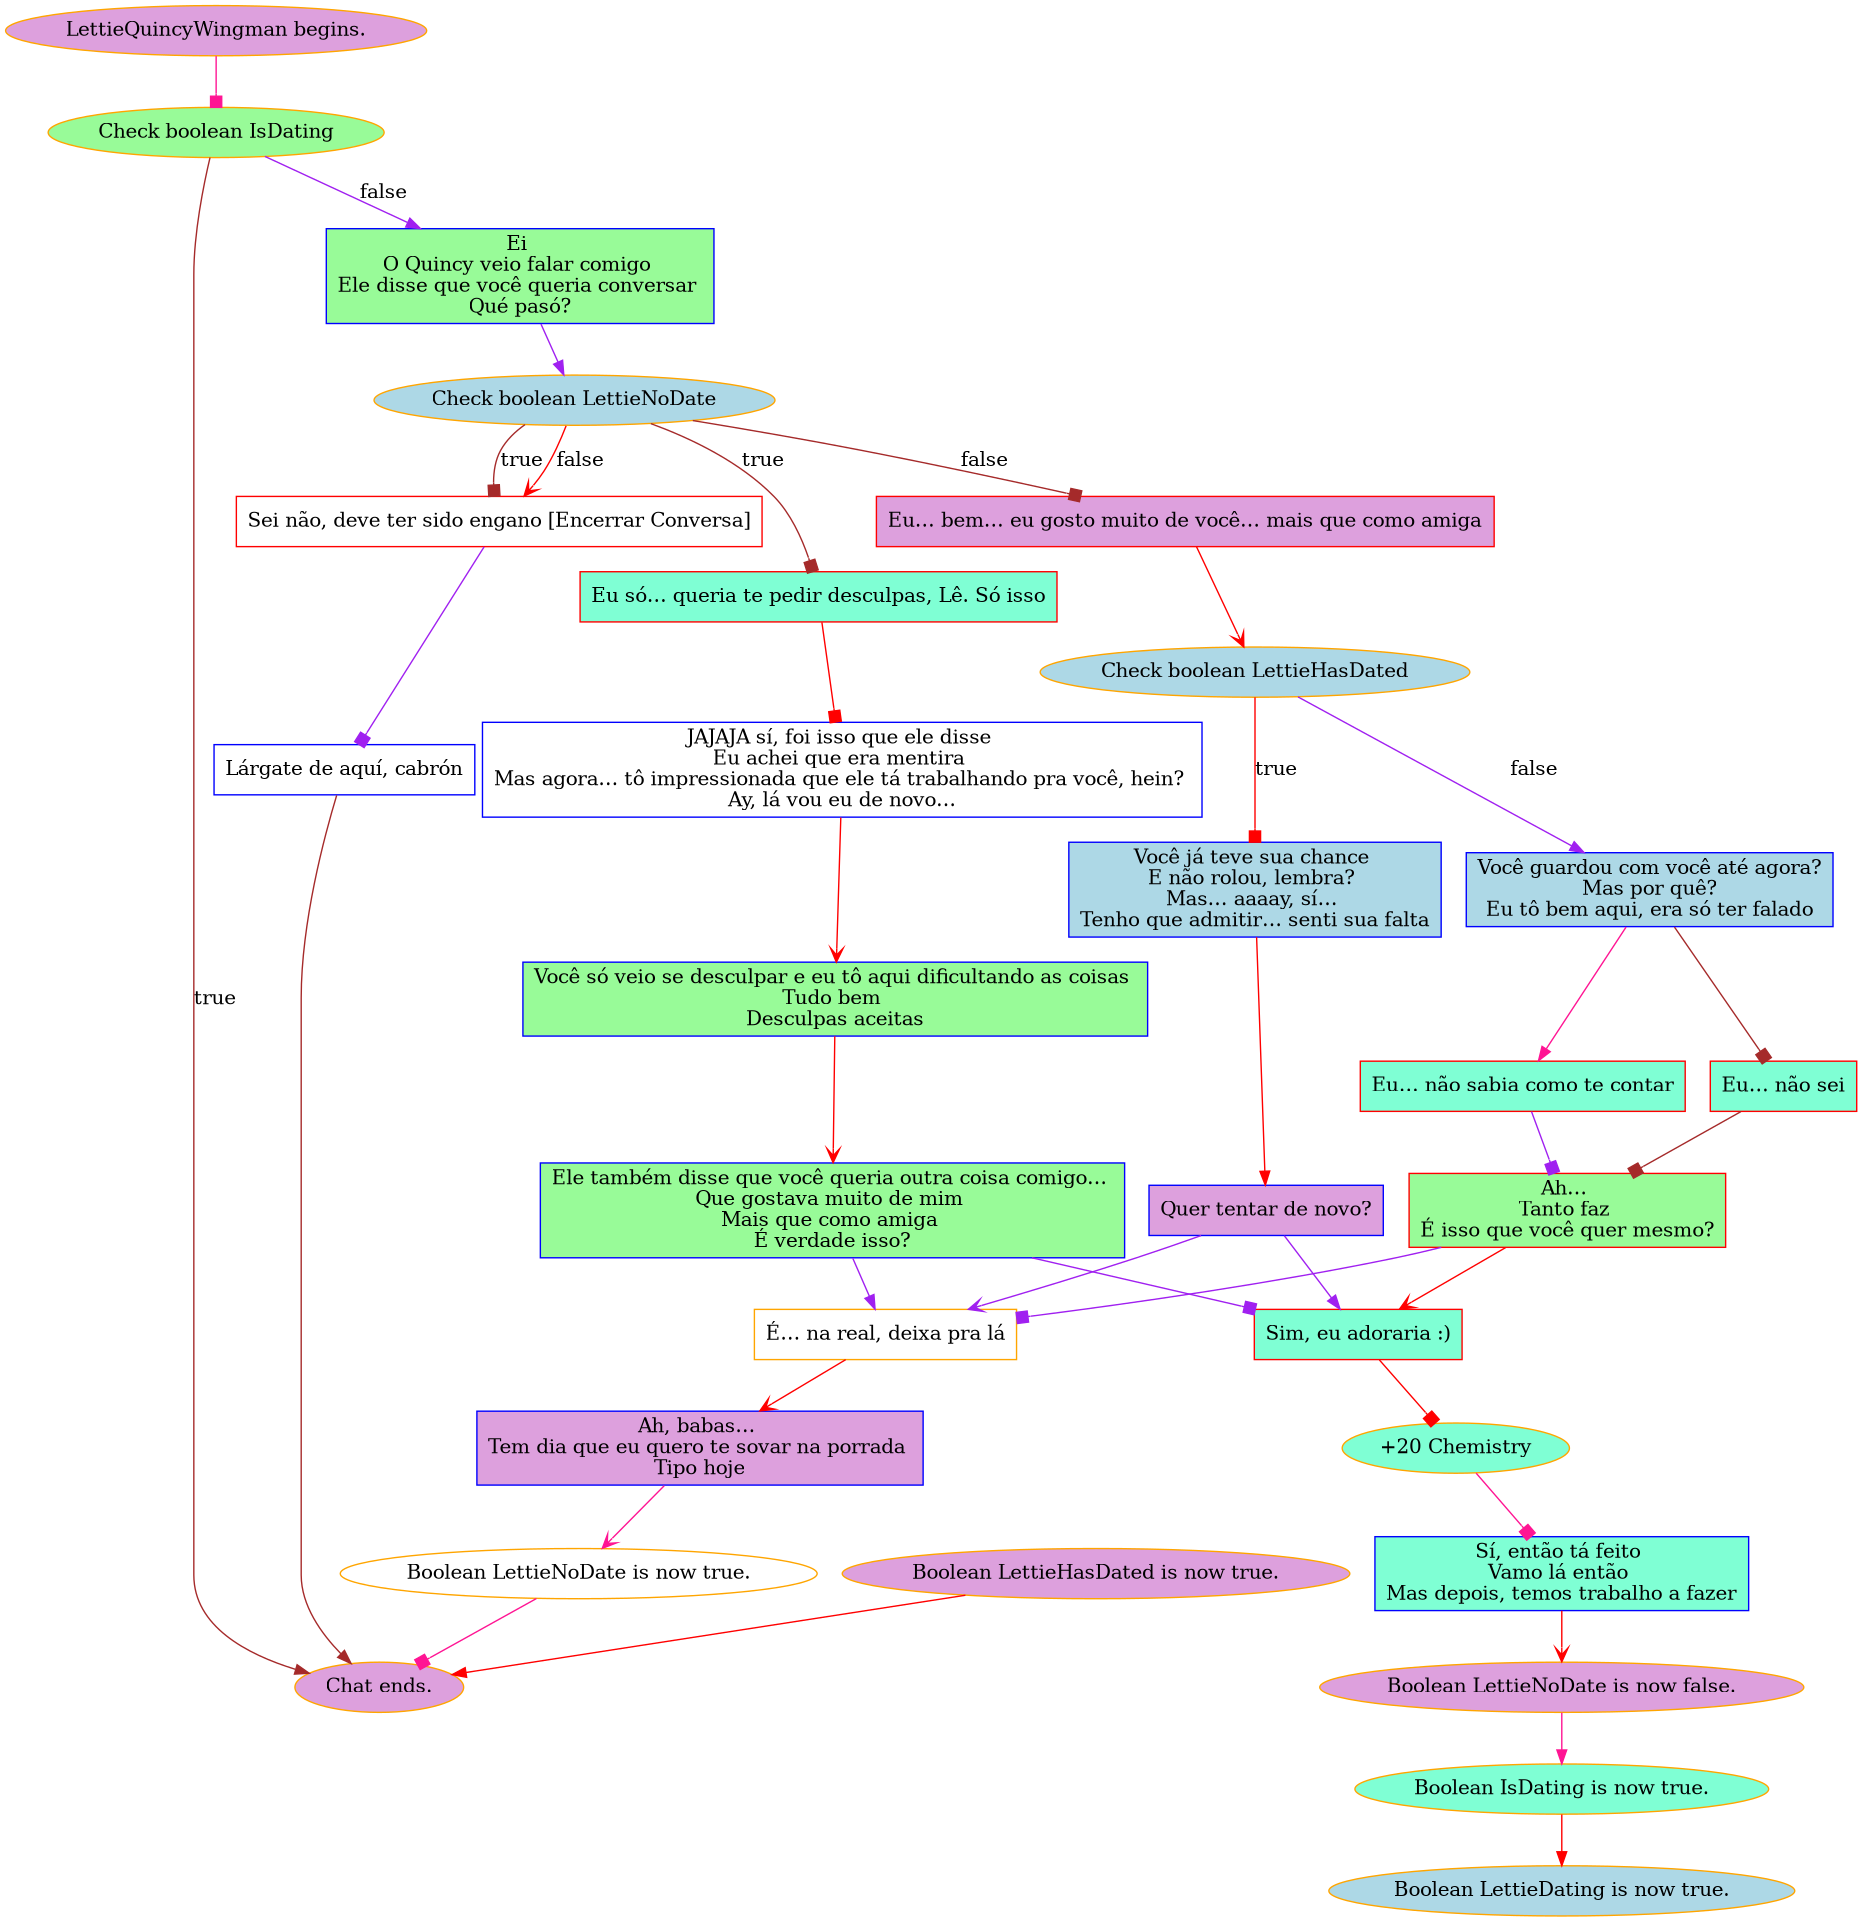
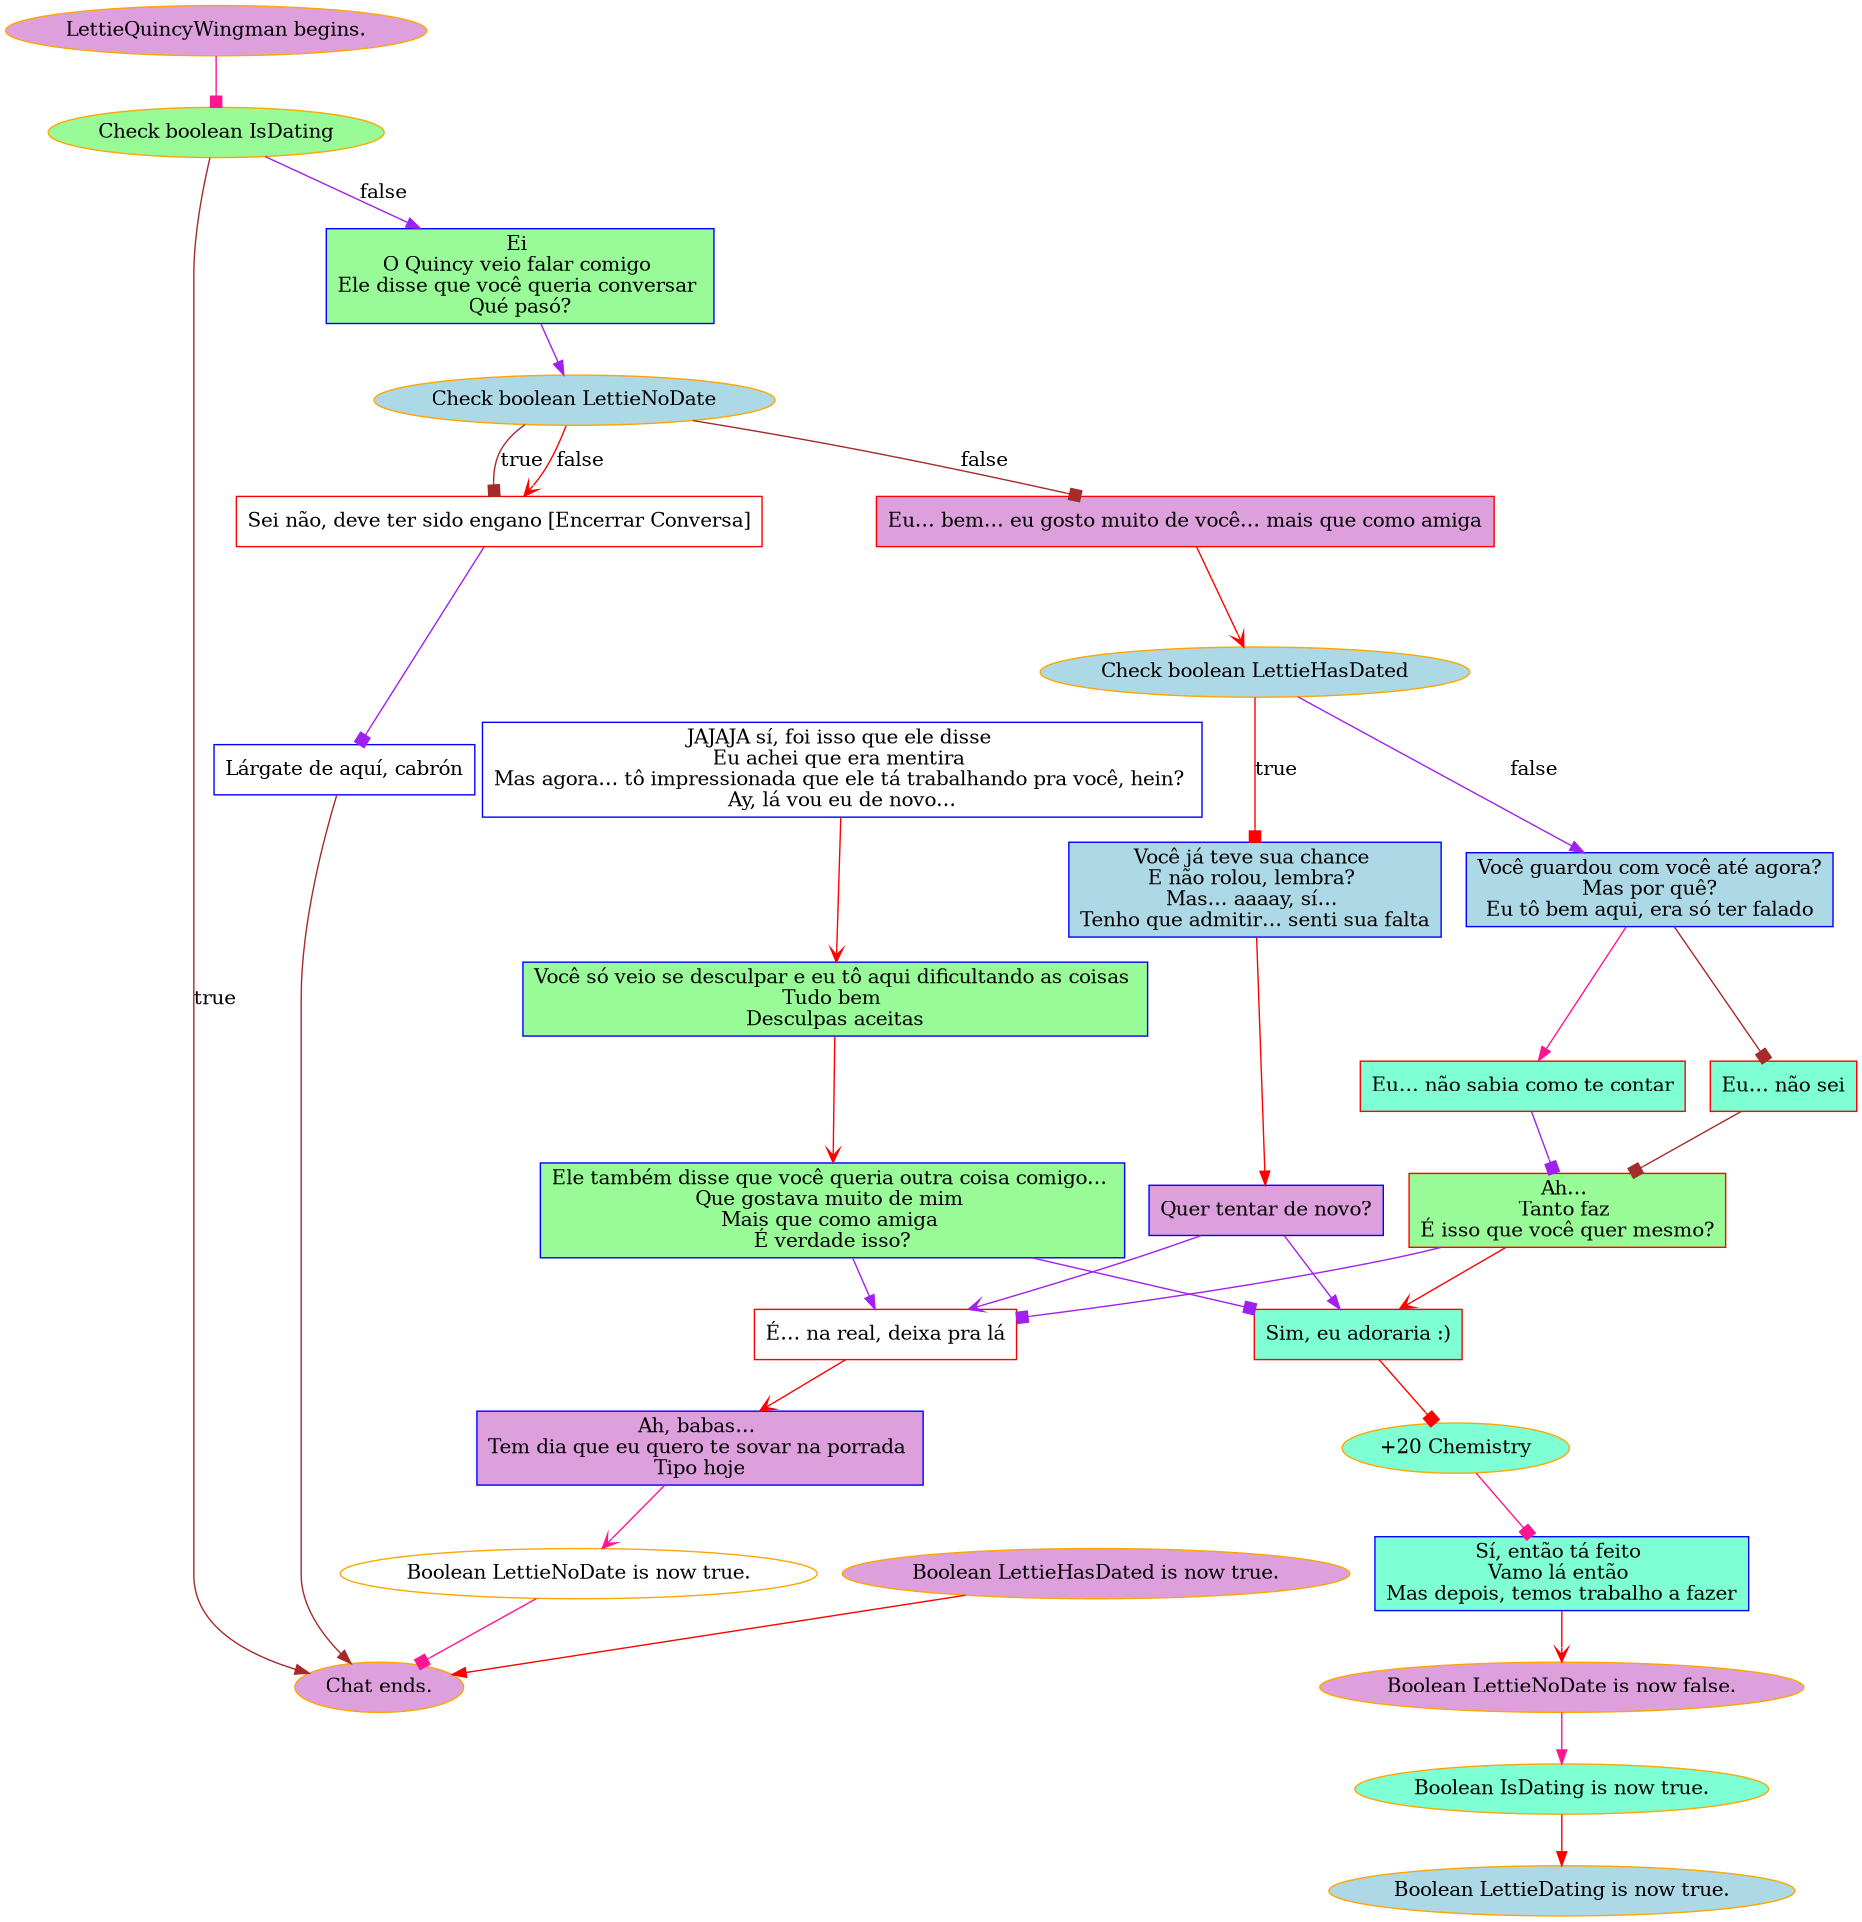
(819, 597) -> none
(885, 1334) -> (885, 1334)
